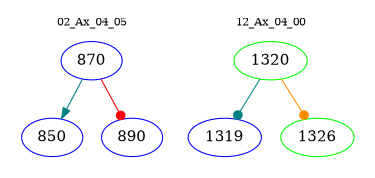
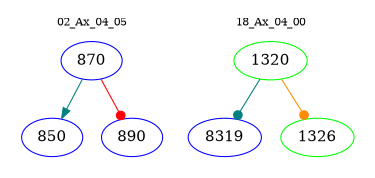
(271, 23) -> (271, 23)
(225, 137) -> (225, 137)
